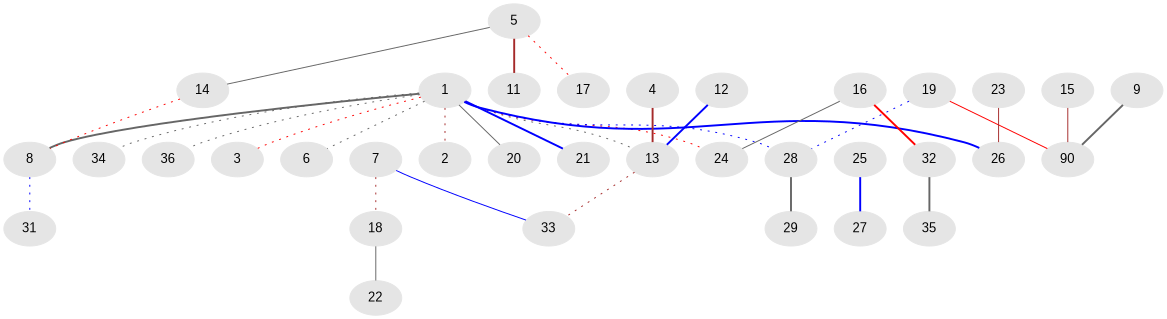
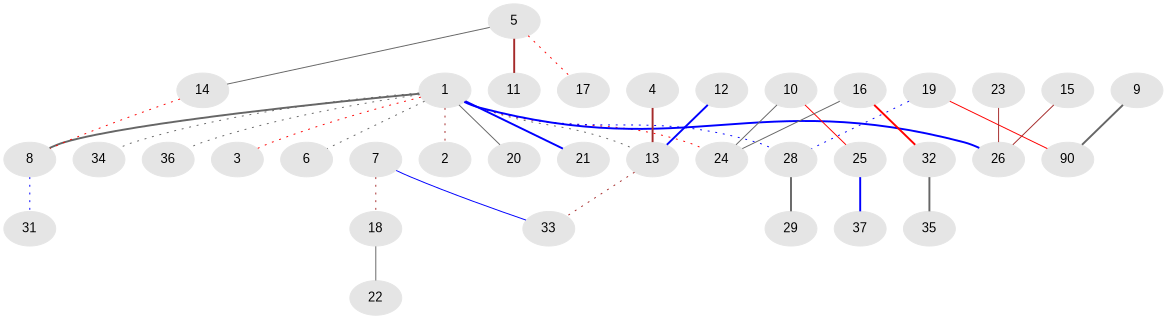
none -> (791, 90)
(1068, 125) -> (1033, 125)
(860, 229) -> (860, 229)
